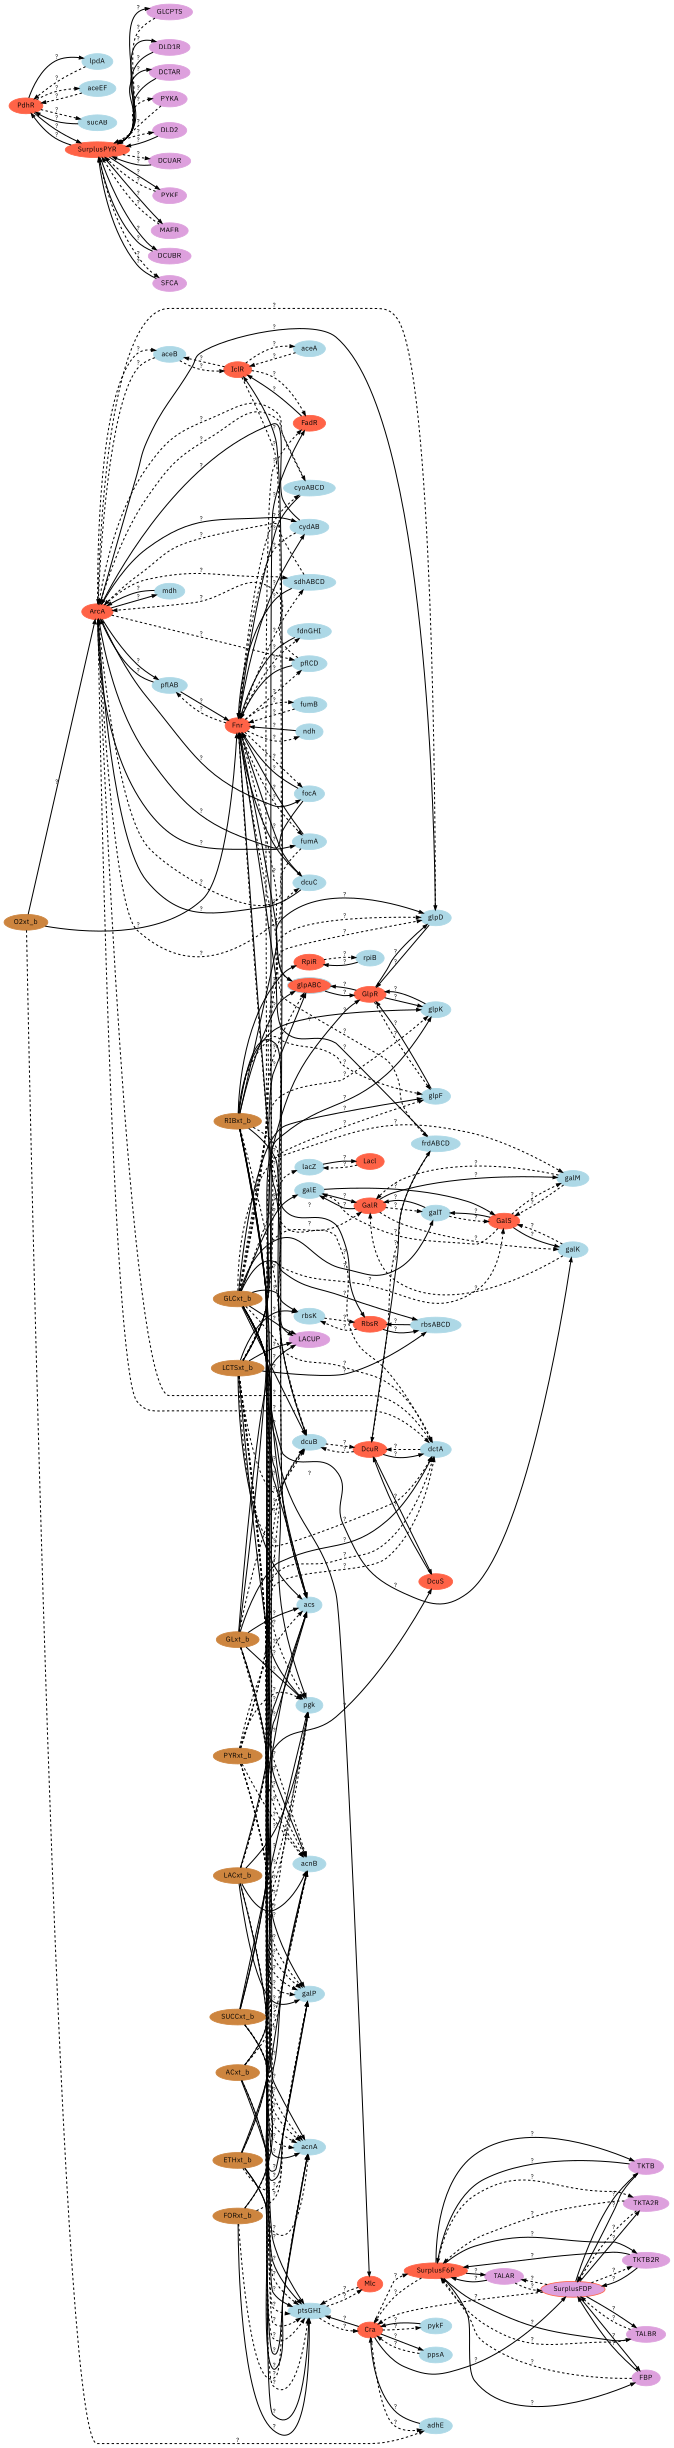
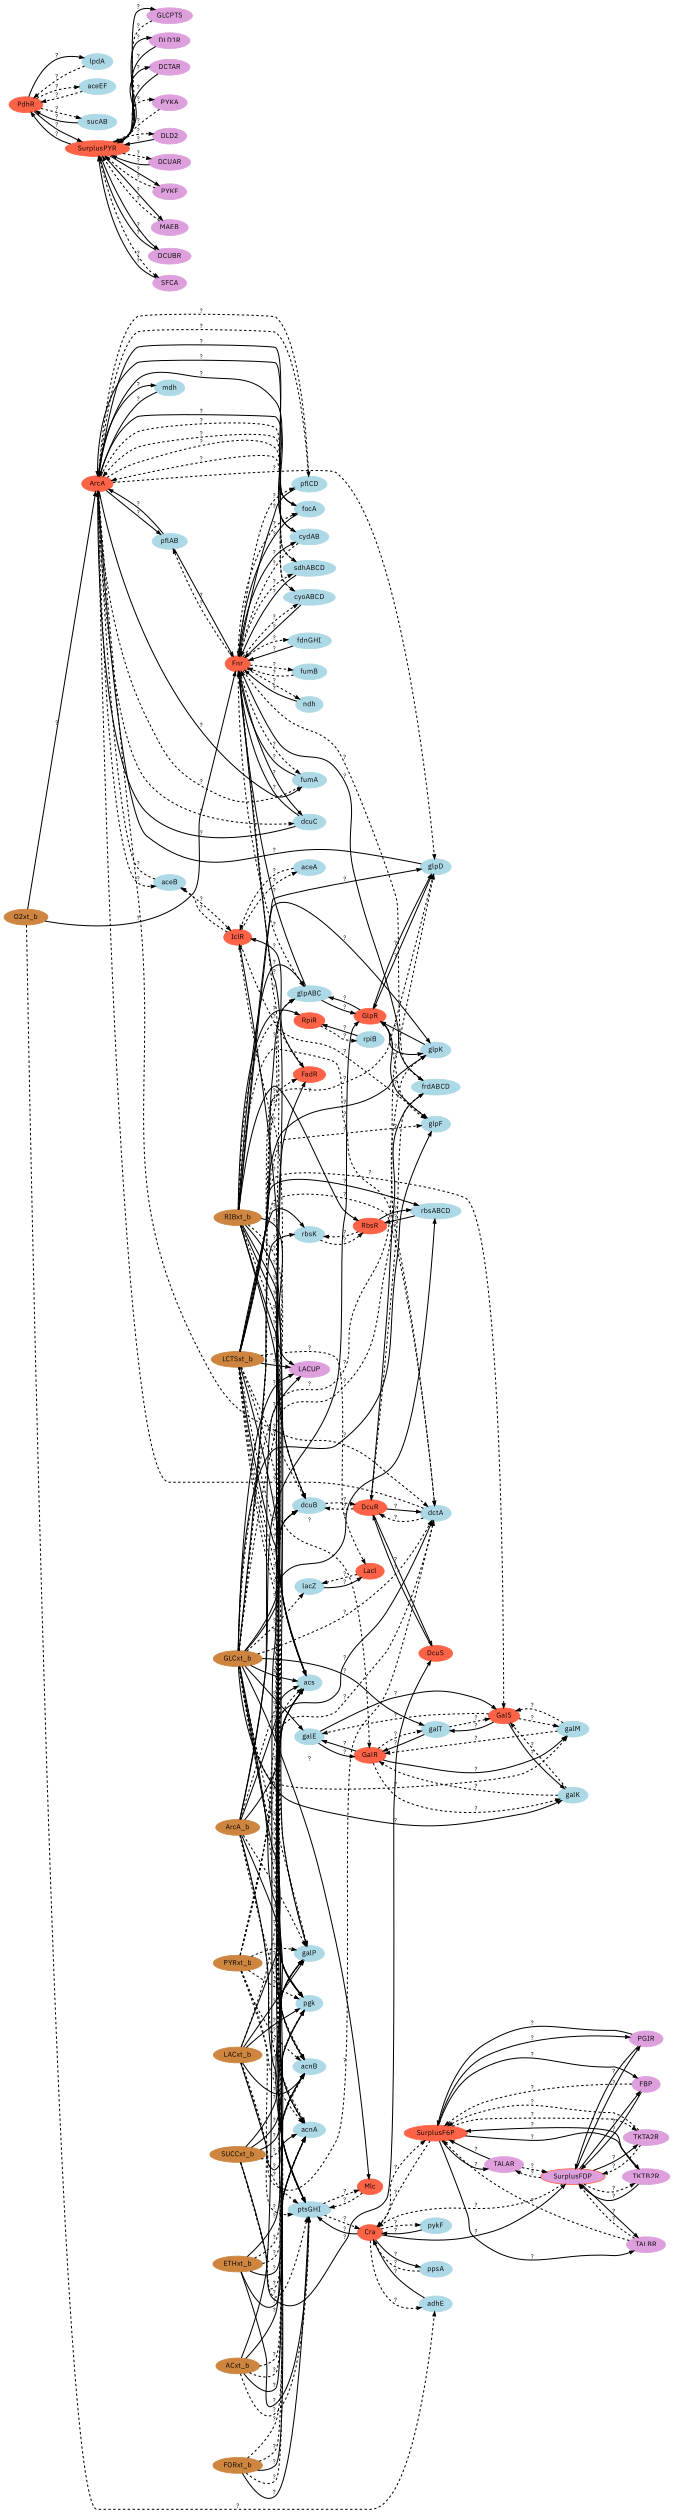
(309, 986) -> (309, 994)
none -> (343, 1422)
(238, 1640) -> (238, 1827)
(646, 2166) -> (646, 2039)
